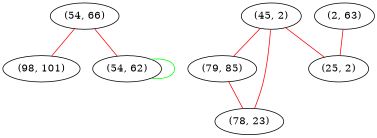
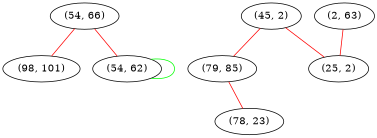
(266, 70) -> none
